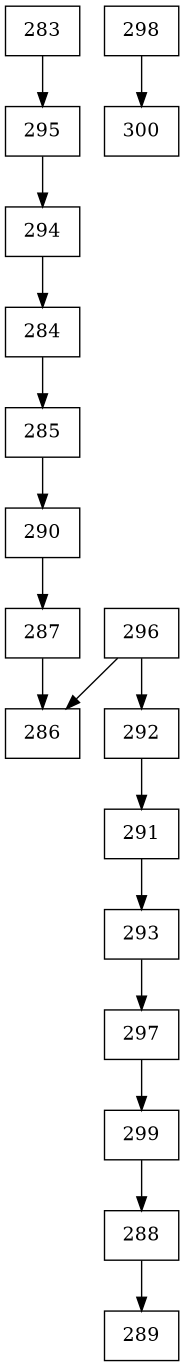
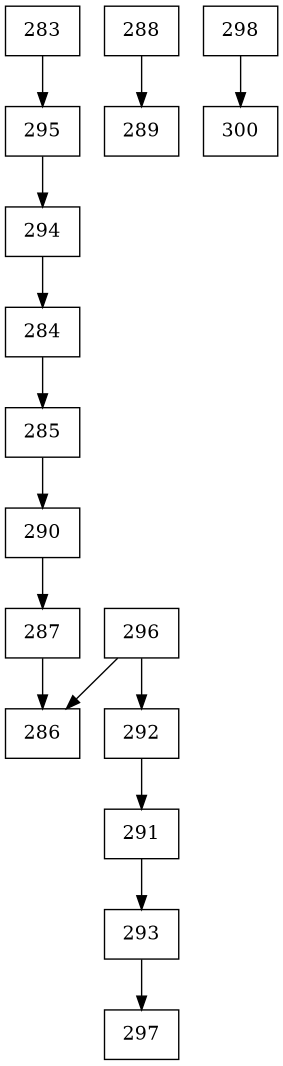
(142, 1135) -> none
